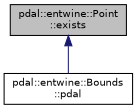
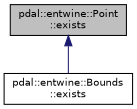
(68, 89) -> (68, 89)
